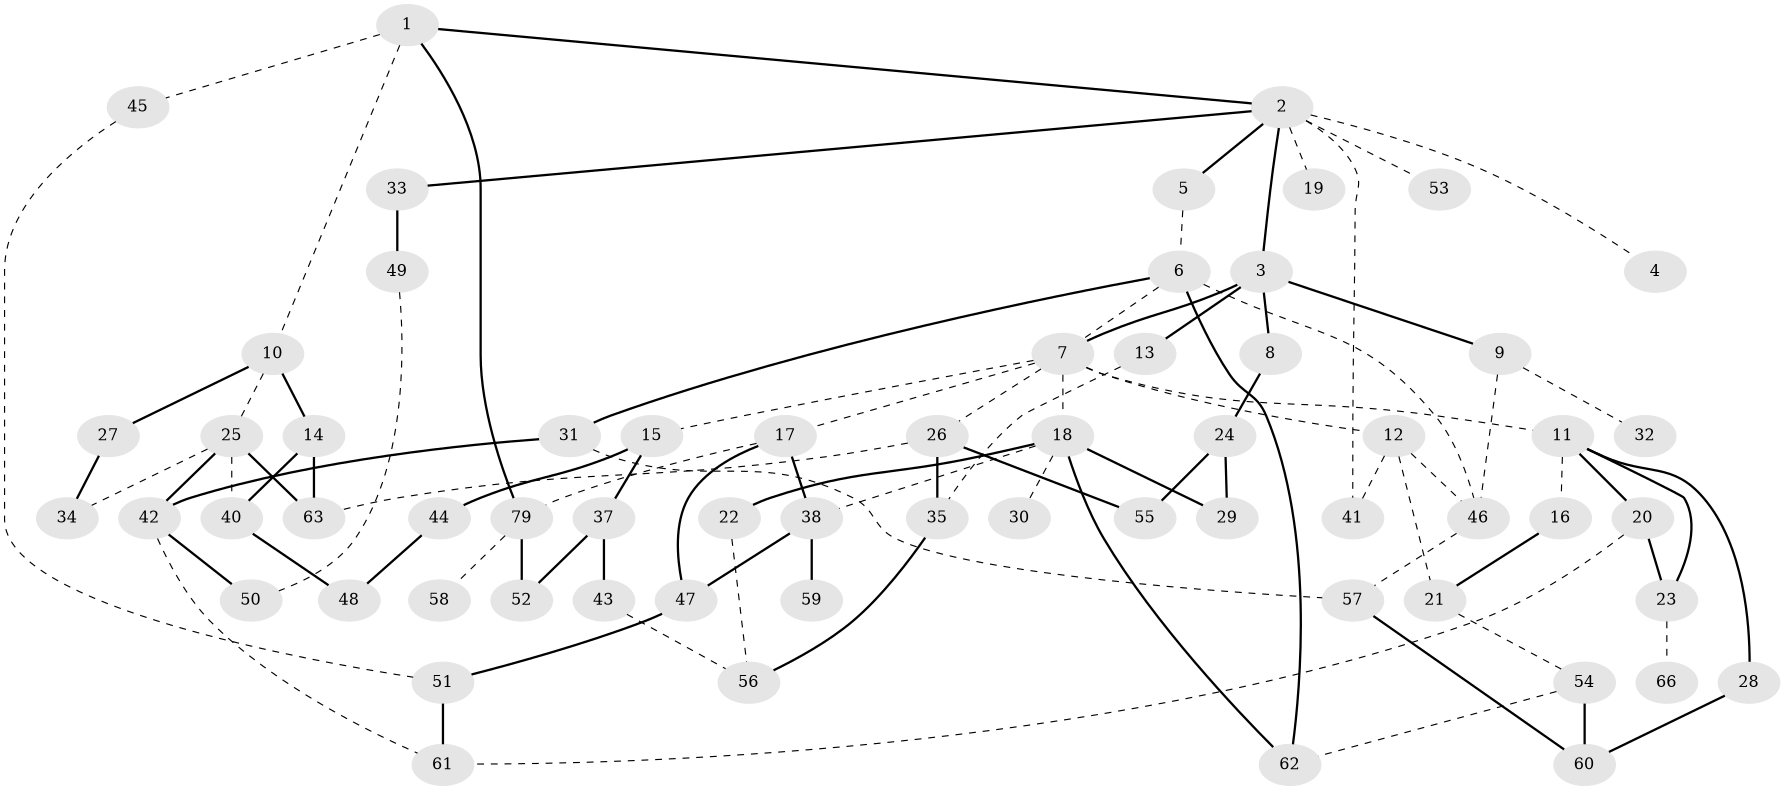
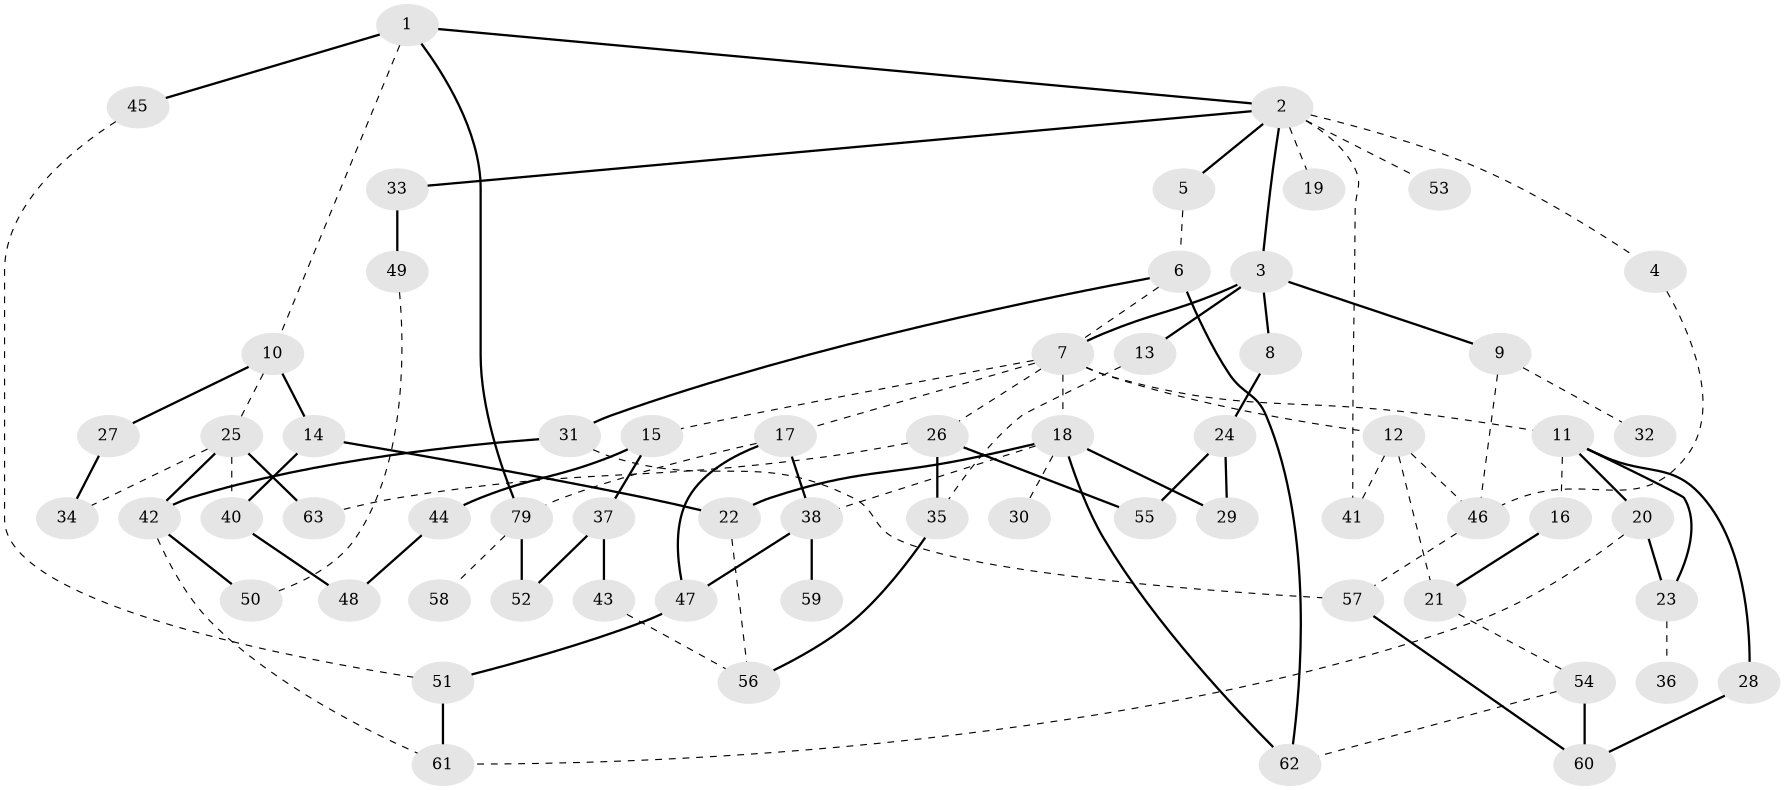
(273, 66) -> (273, 66)
(1369, 356) -> (1679, 464)
(314, 477) -> (523, 474)
(1667, 683) -> (1667, 683)
